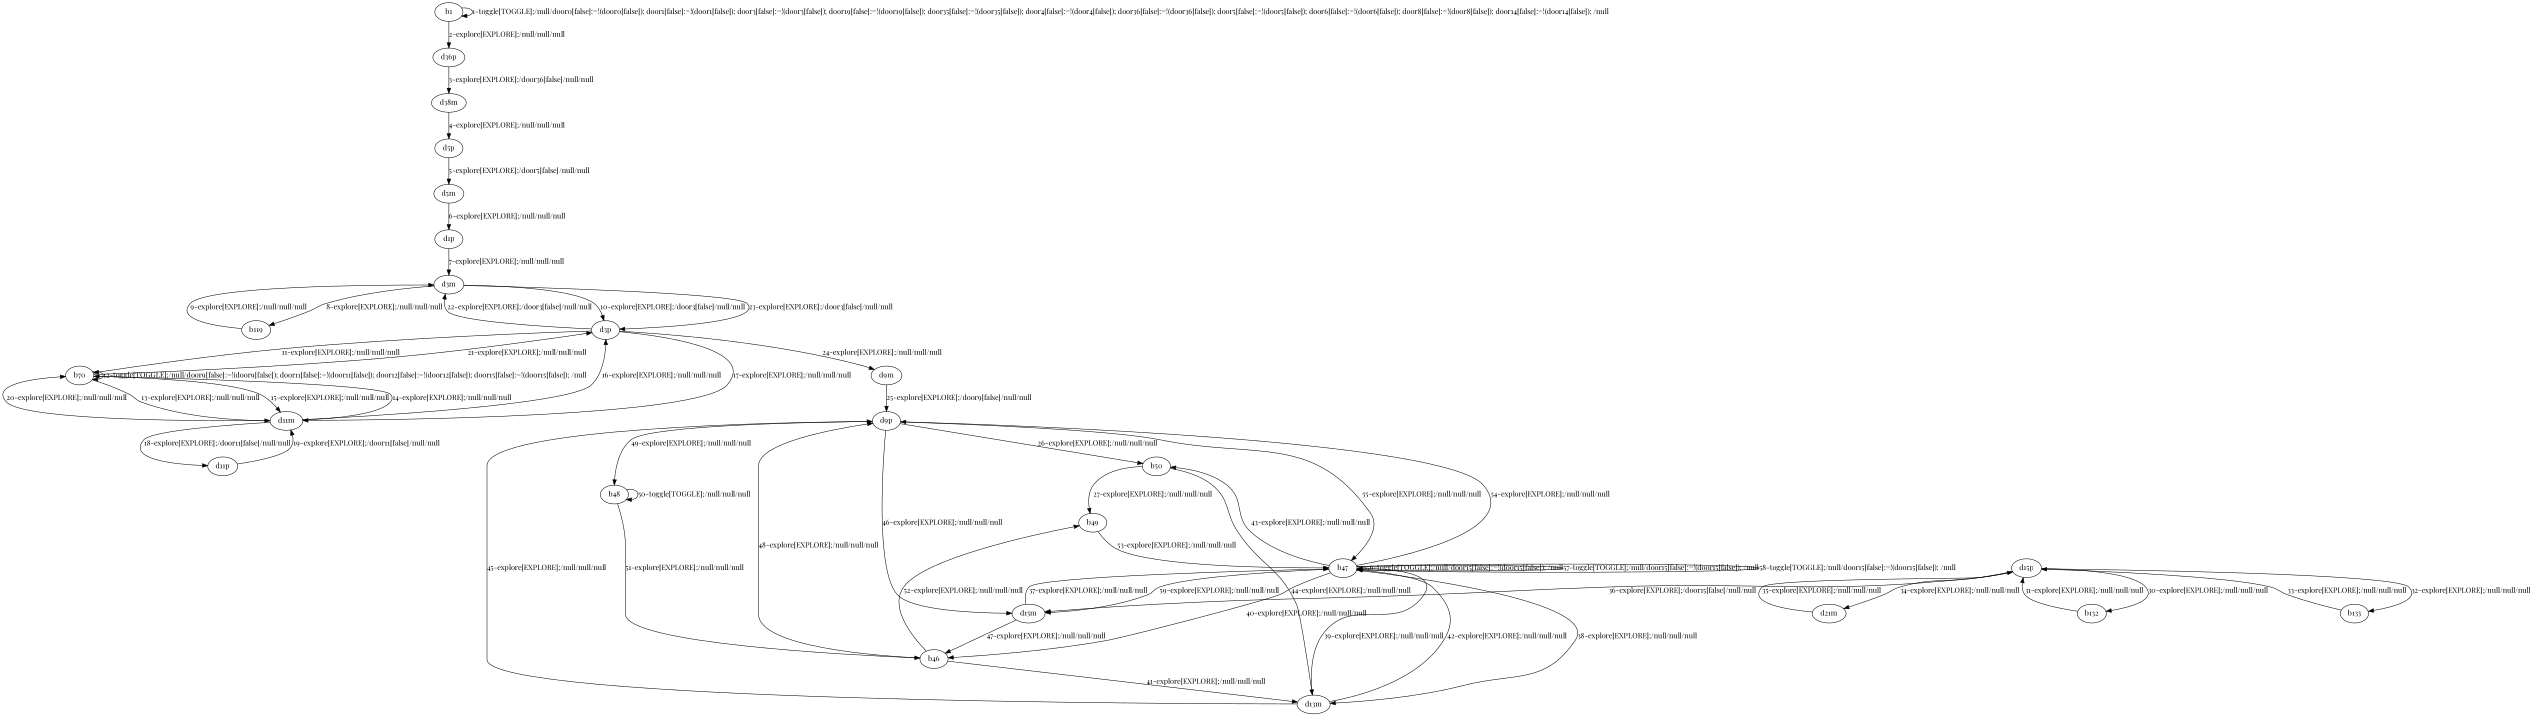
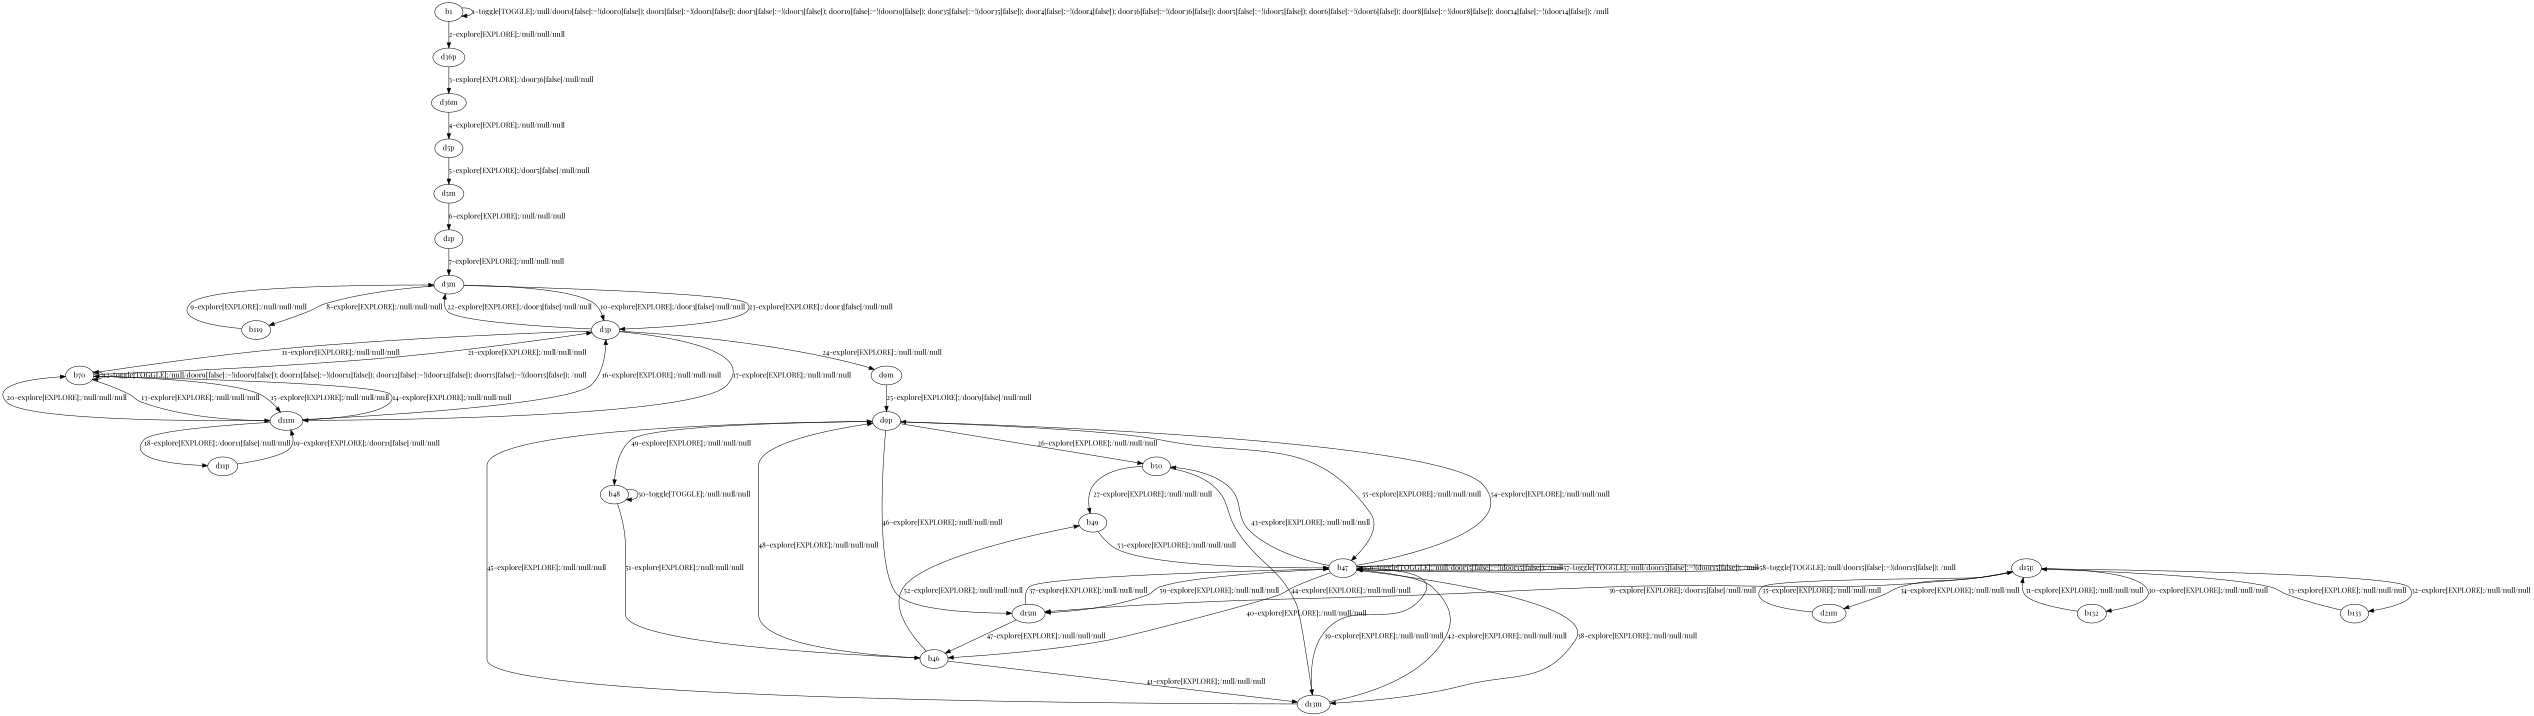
(449, 103) -> (449, 103)
